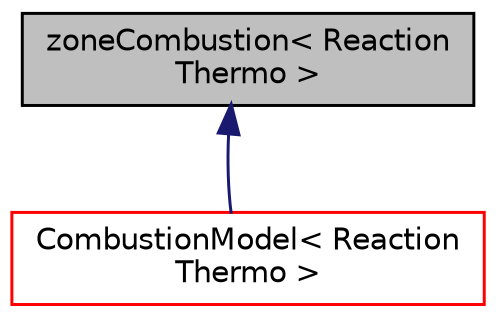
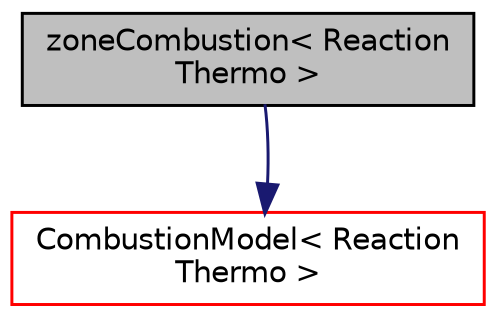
(228, 174) -> (268, 144)
